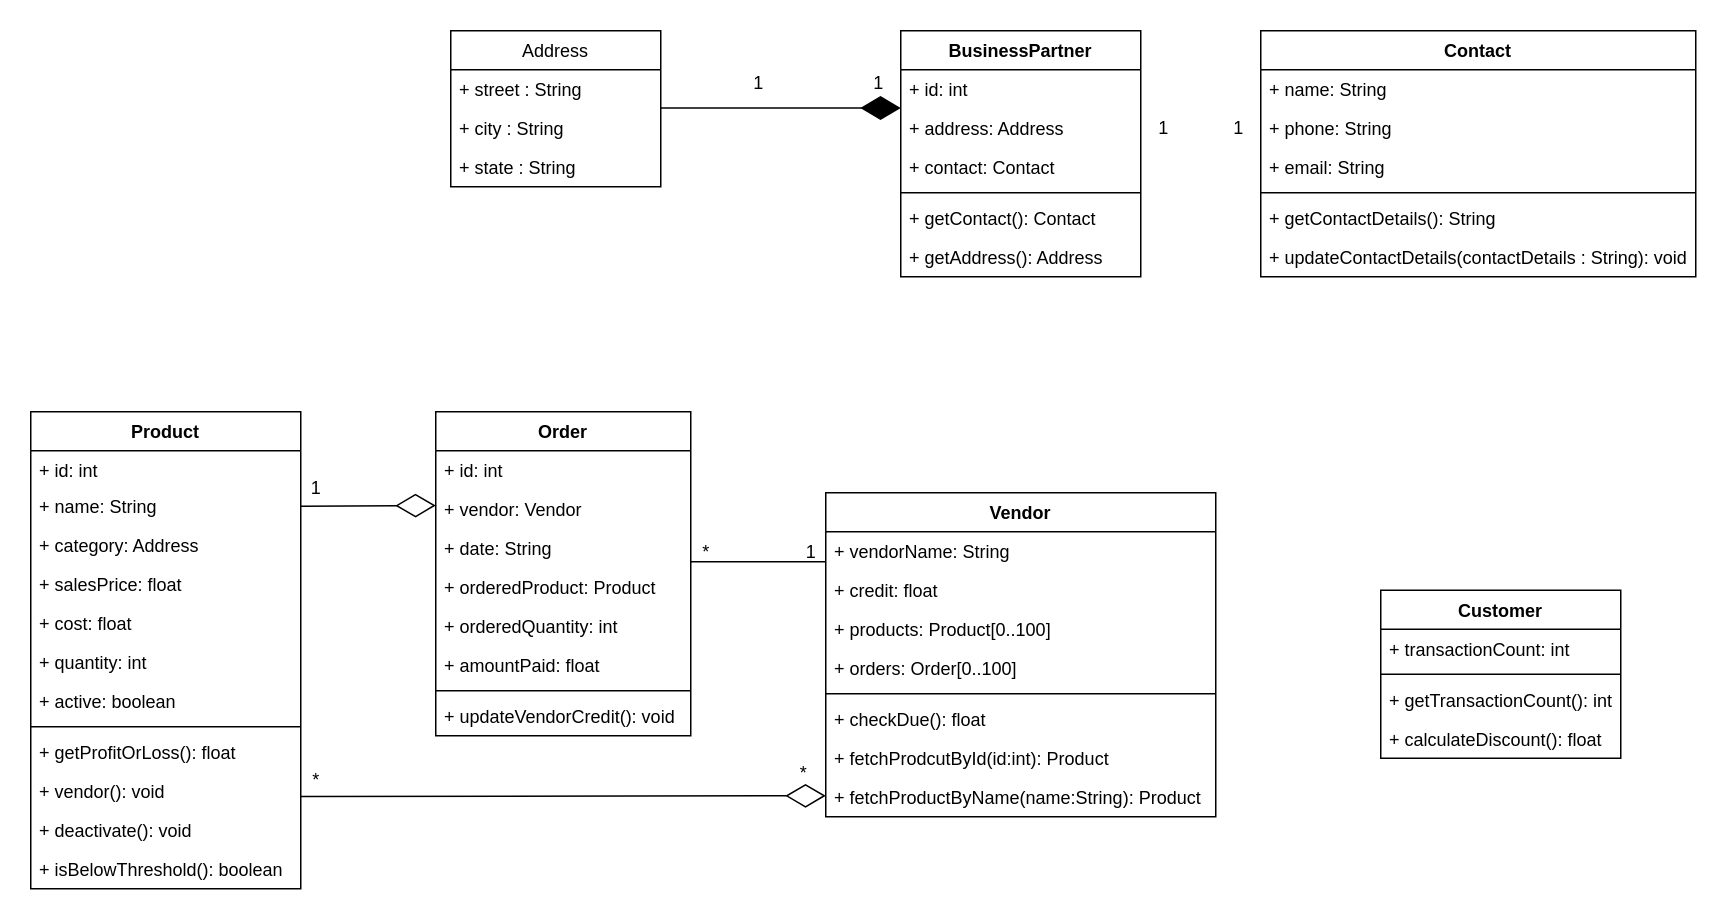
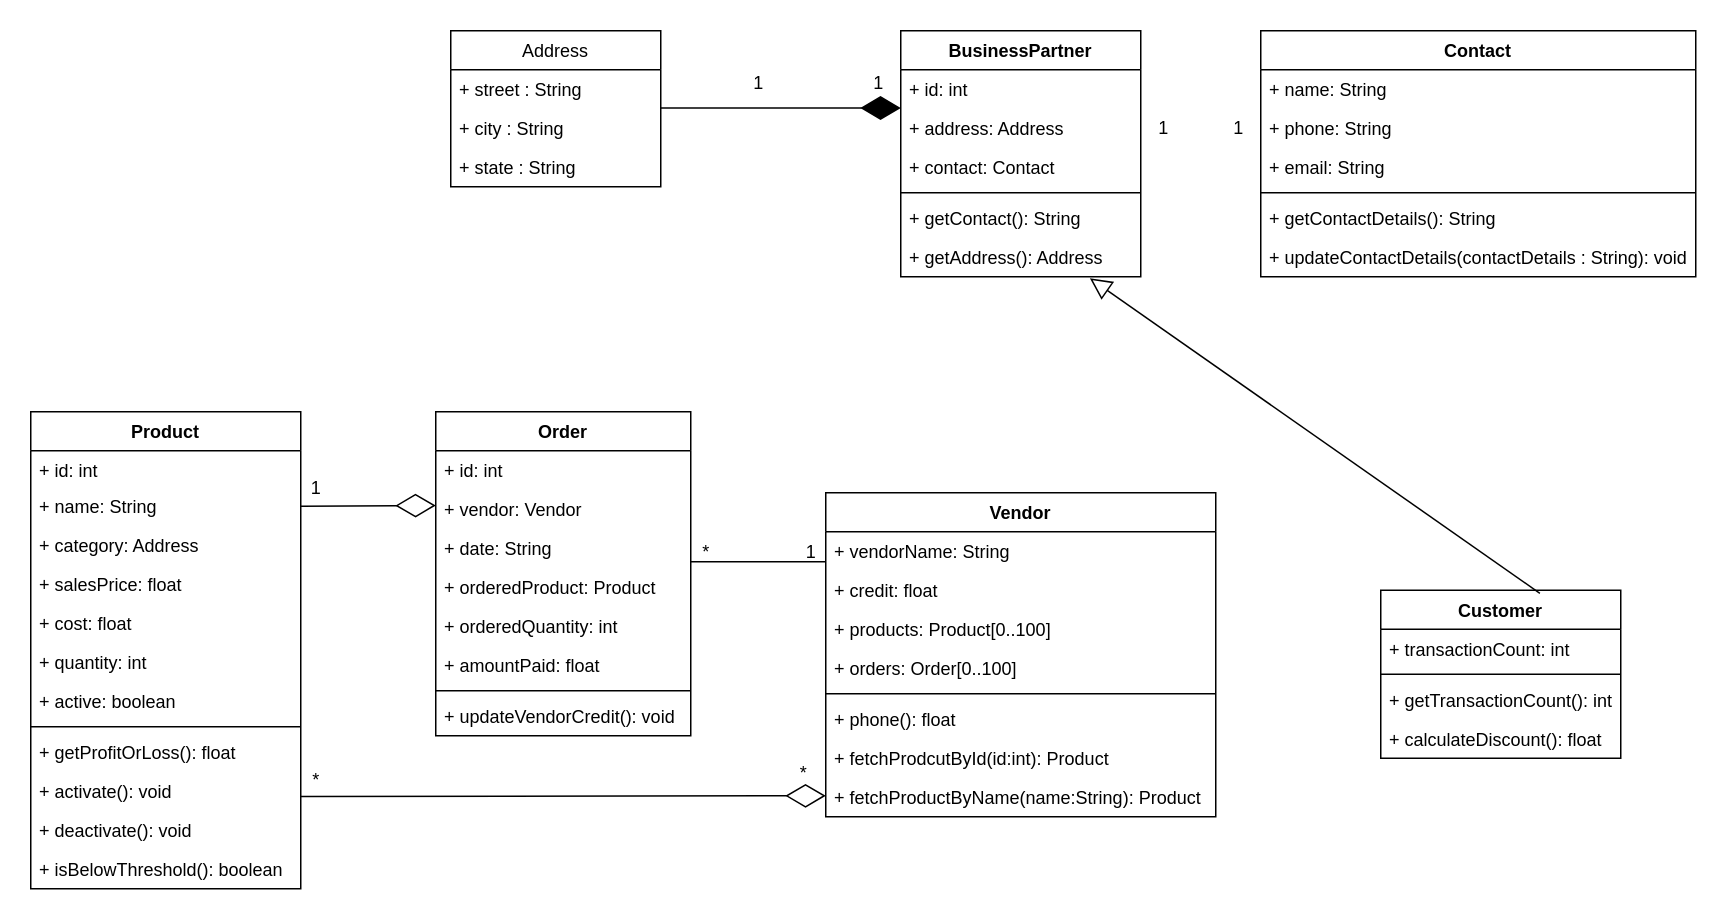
(1018, 219) -> (1011, 219)
none -> (1324, 442)
(920, 720) -> (905, 720)
(110, 792) -> (118, 792)
